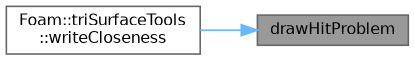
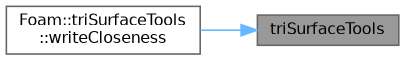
(333, 30) -> (328, 30)
